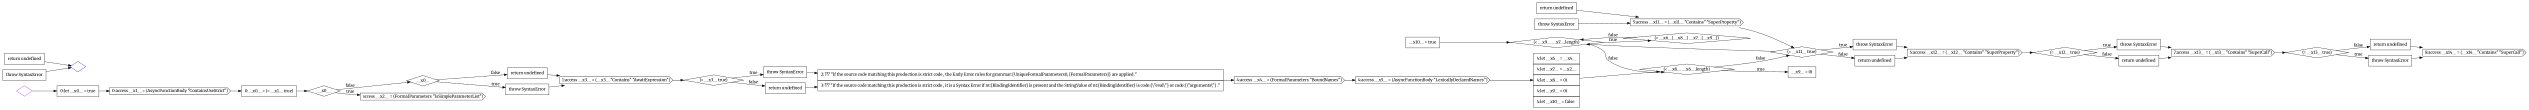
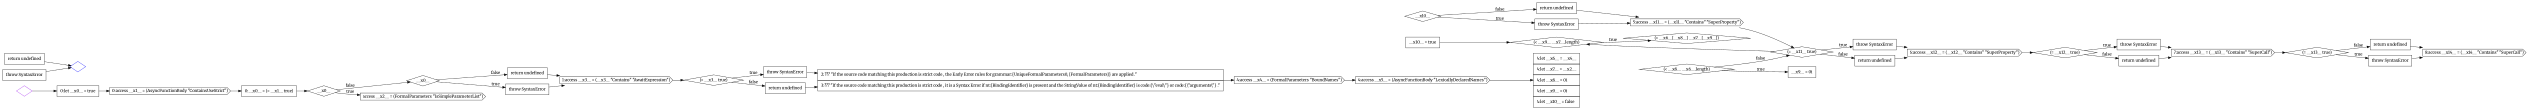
none -> (1423, 16)
(1610, 38) -> none
(1621, 67) -> none
(1618, 75) -> none
